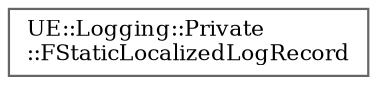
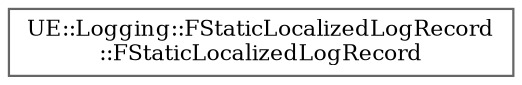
(189, 42) -> (261, 42)
